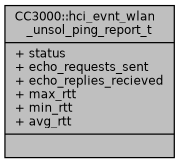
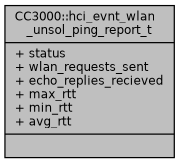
(82, 67) -> (82, 67)
